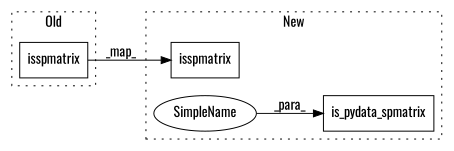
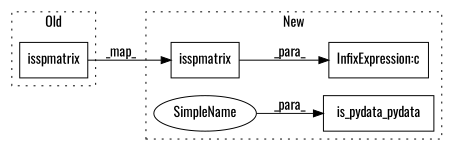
none -> (379, 60)
(379, 113) -> (379, 113)
